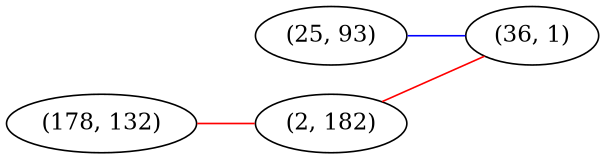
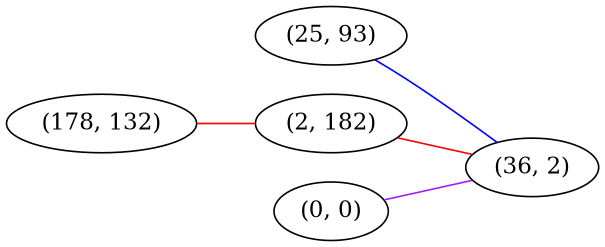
(532, 36) -> (532, 167)
none -> (331, 211)
